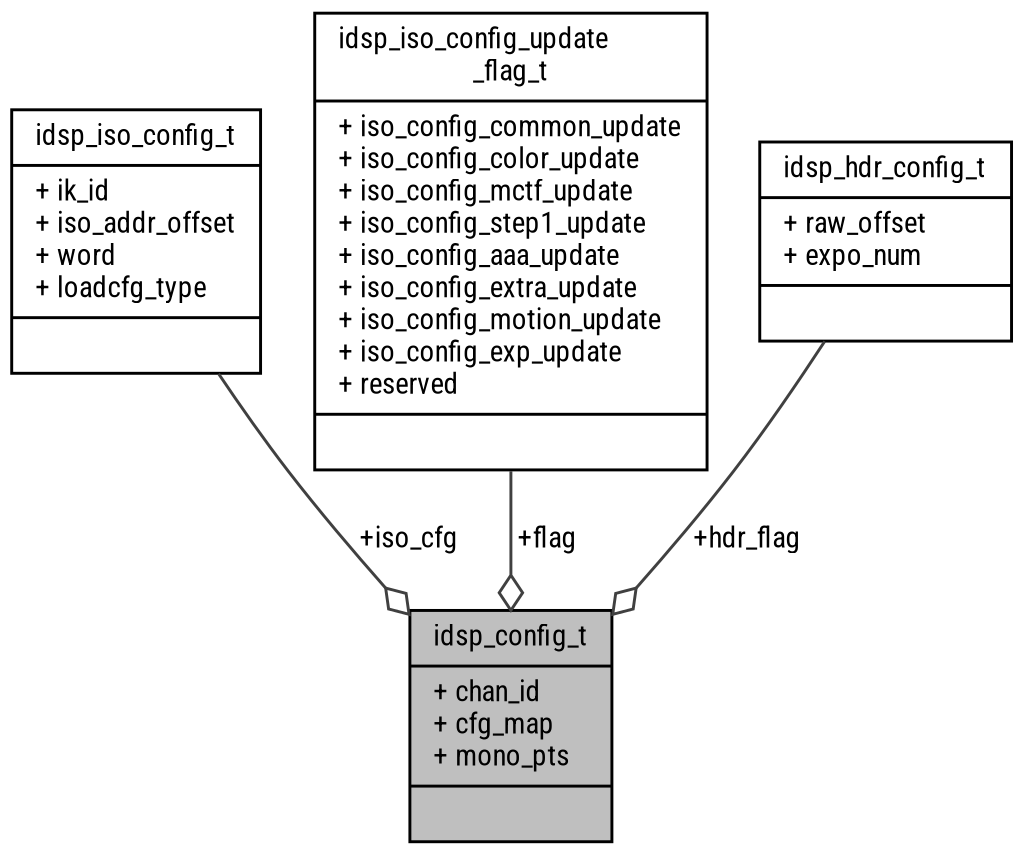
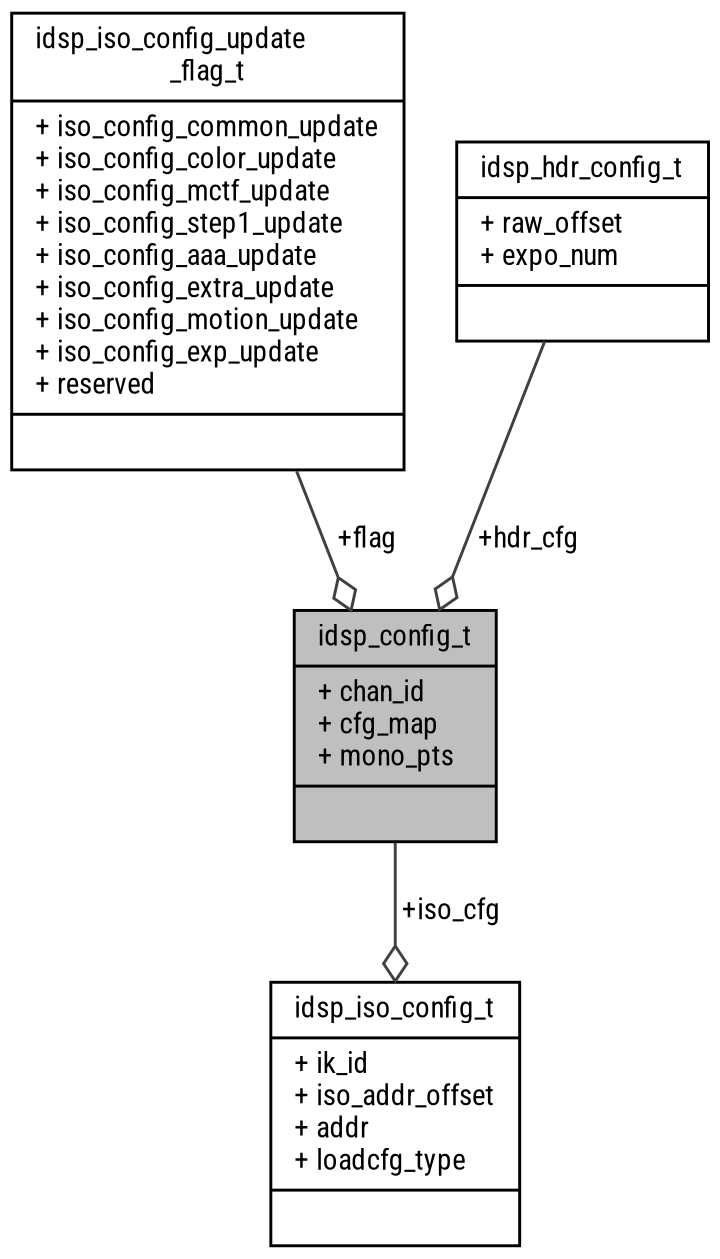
(76, 256) -> (332, 1129)
(298, 484) -> (395, 894)
(745, 540) -> (526, 540)
